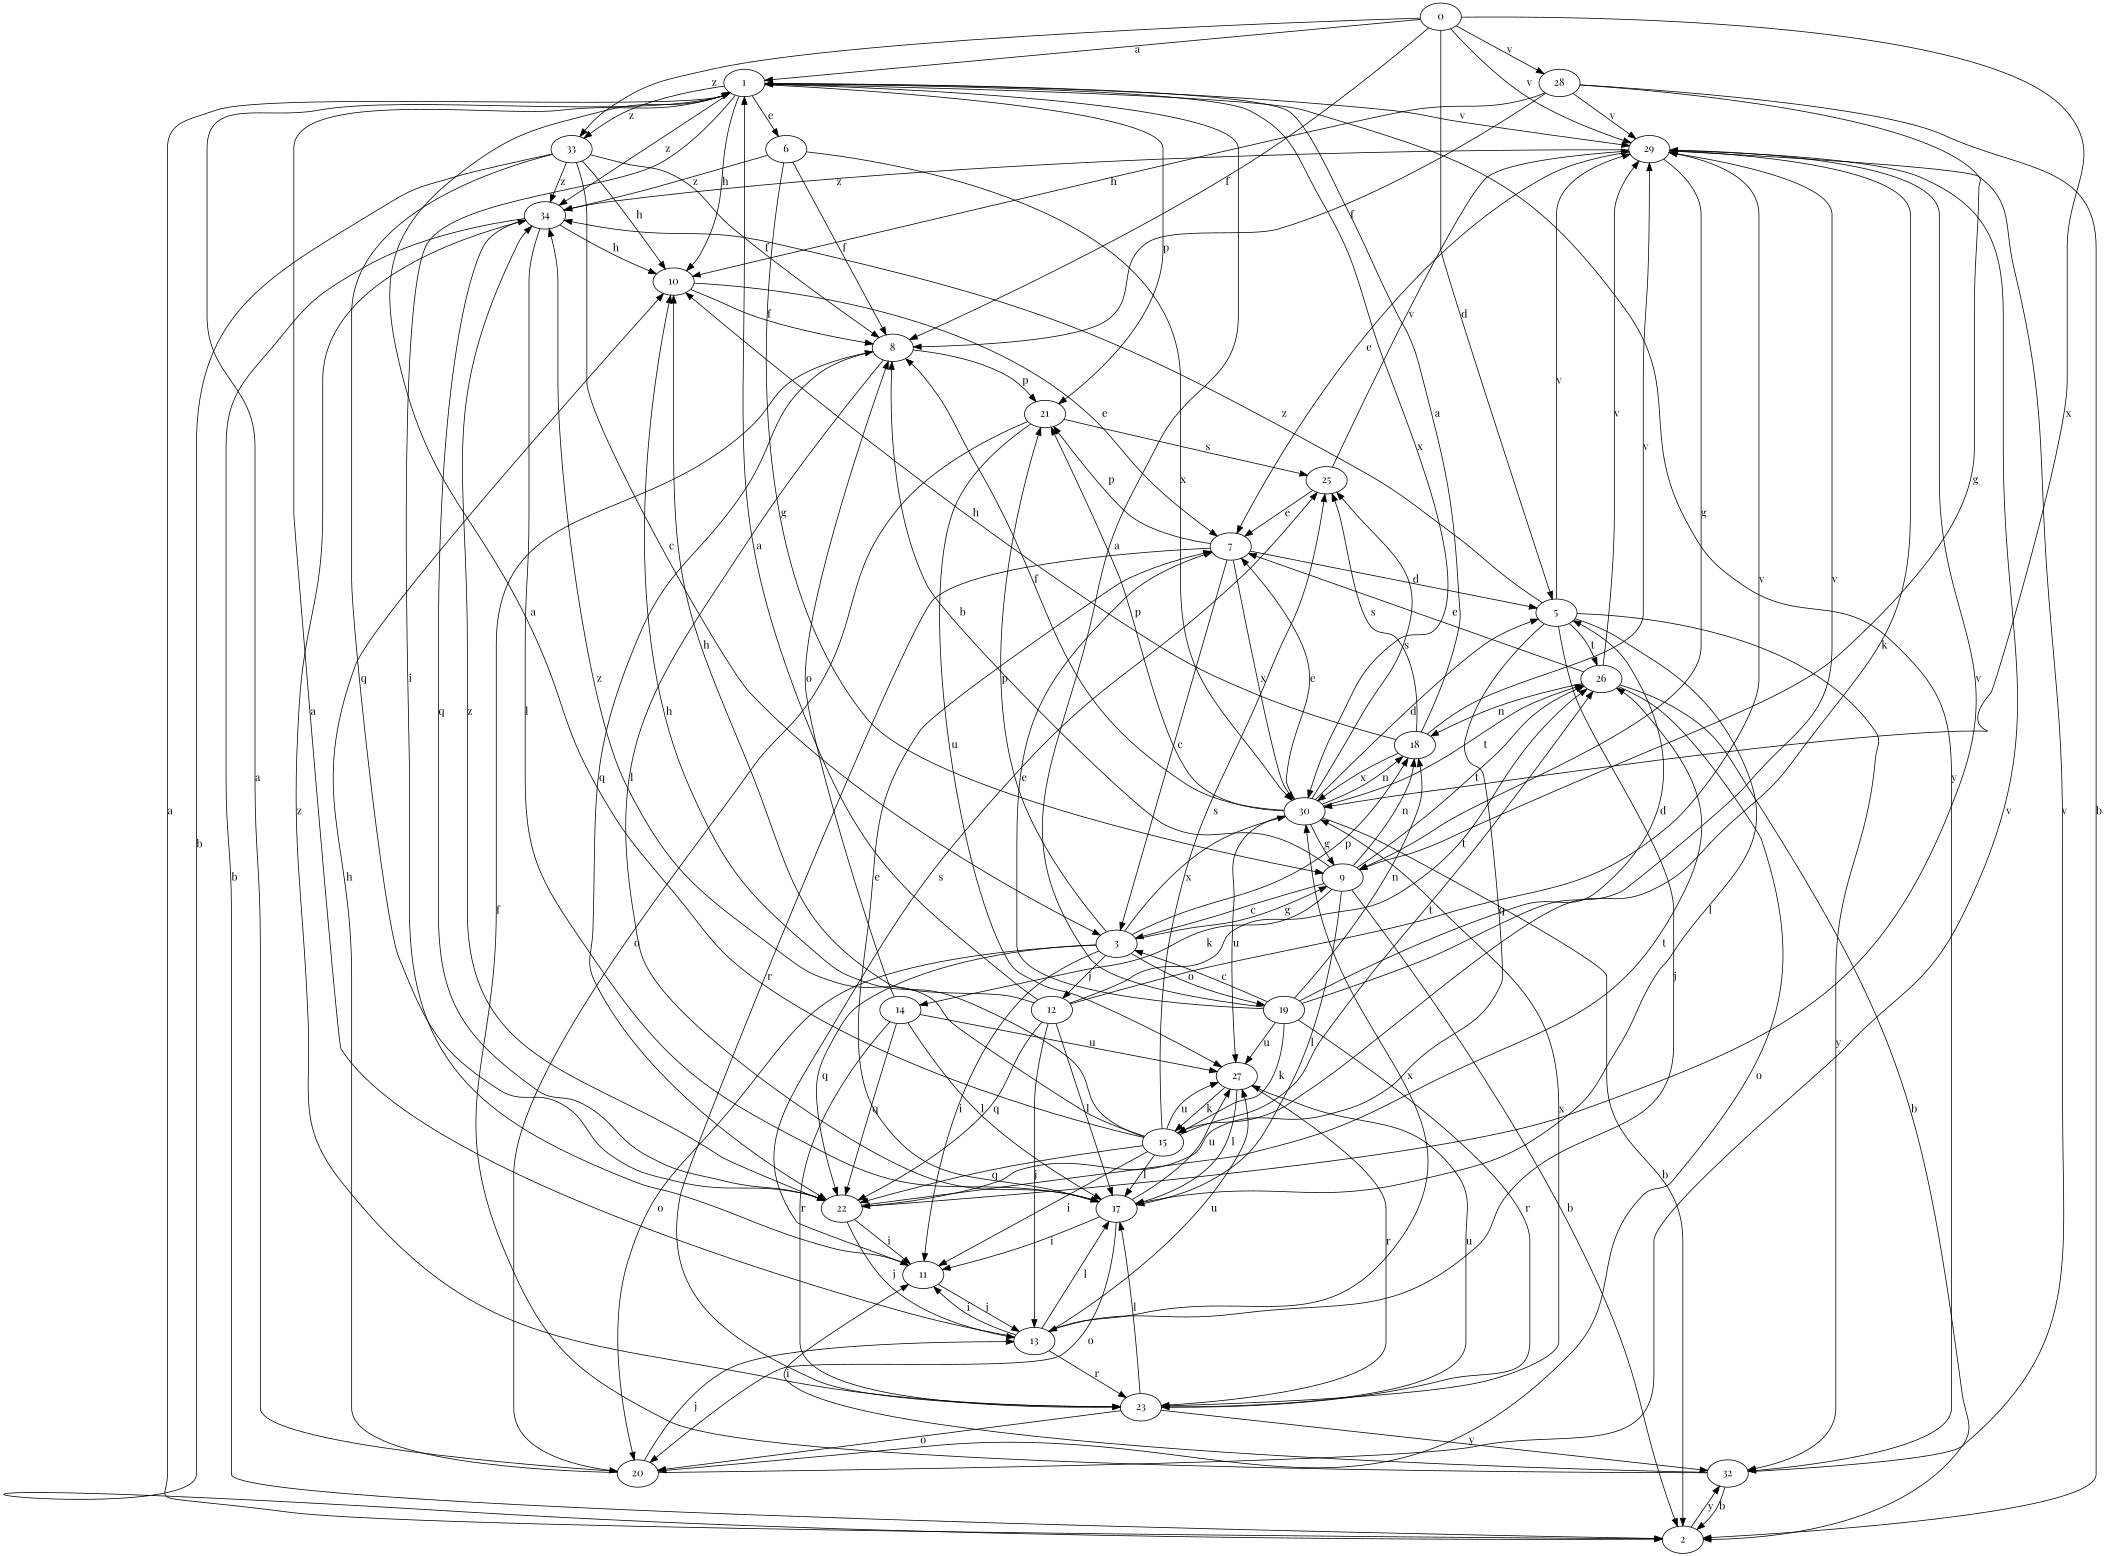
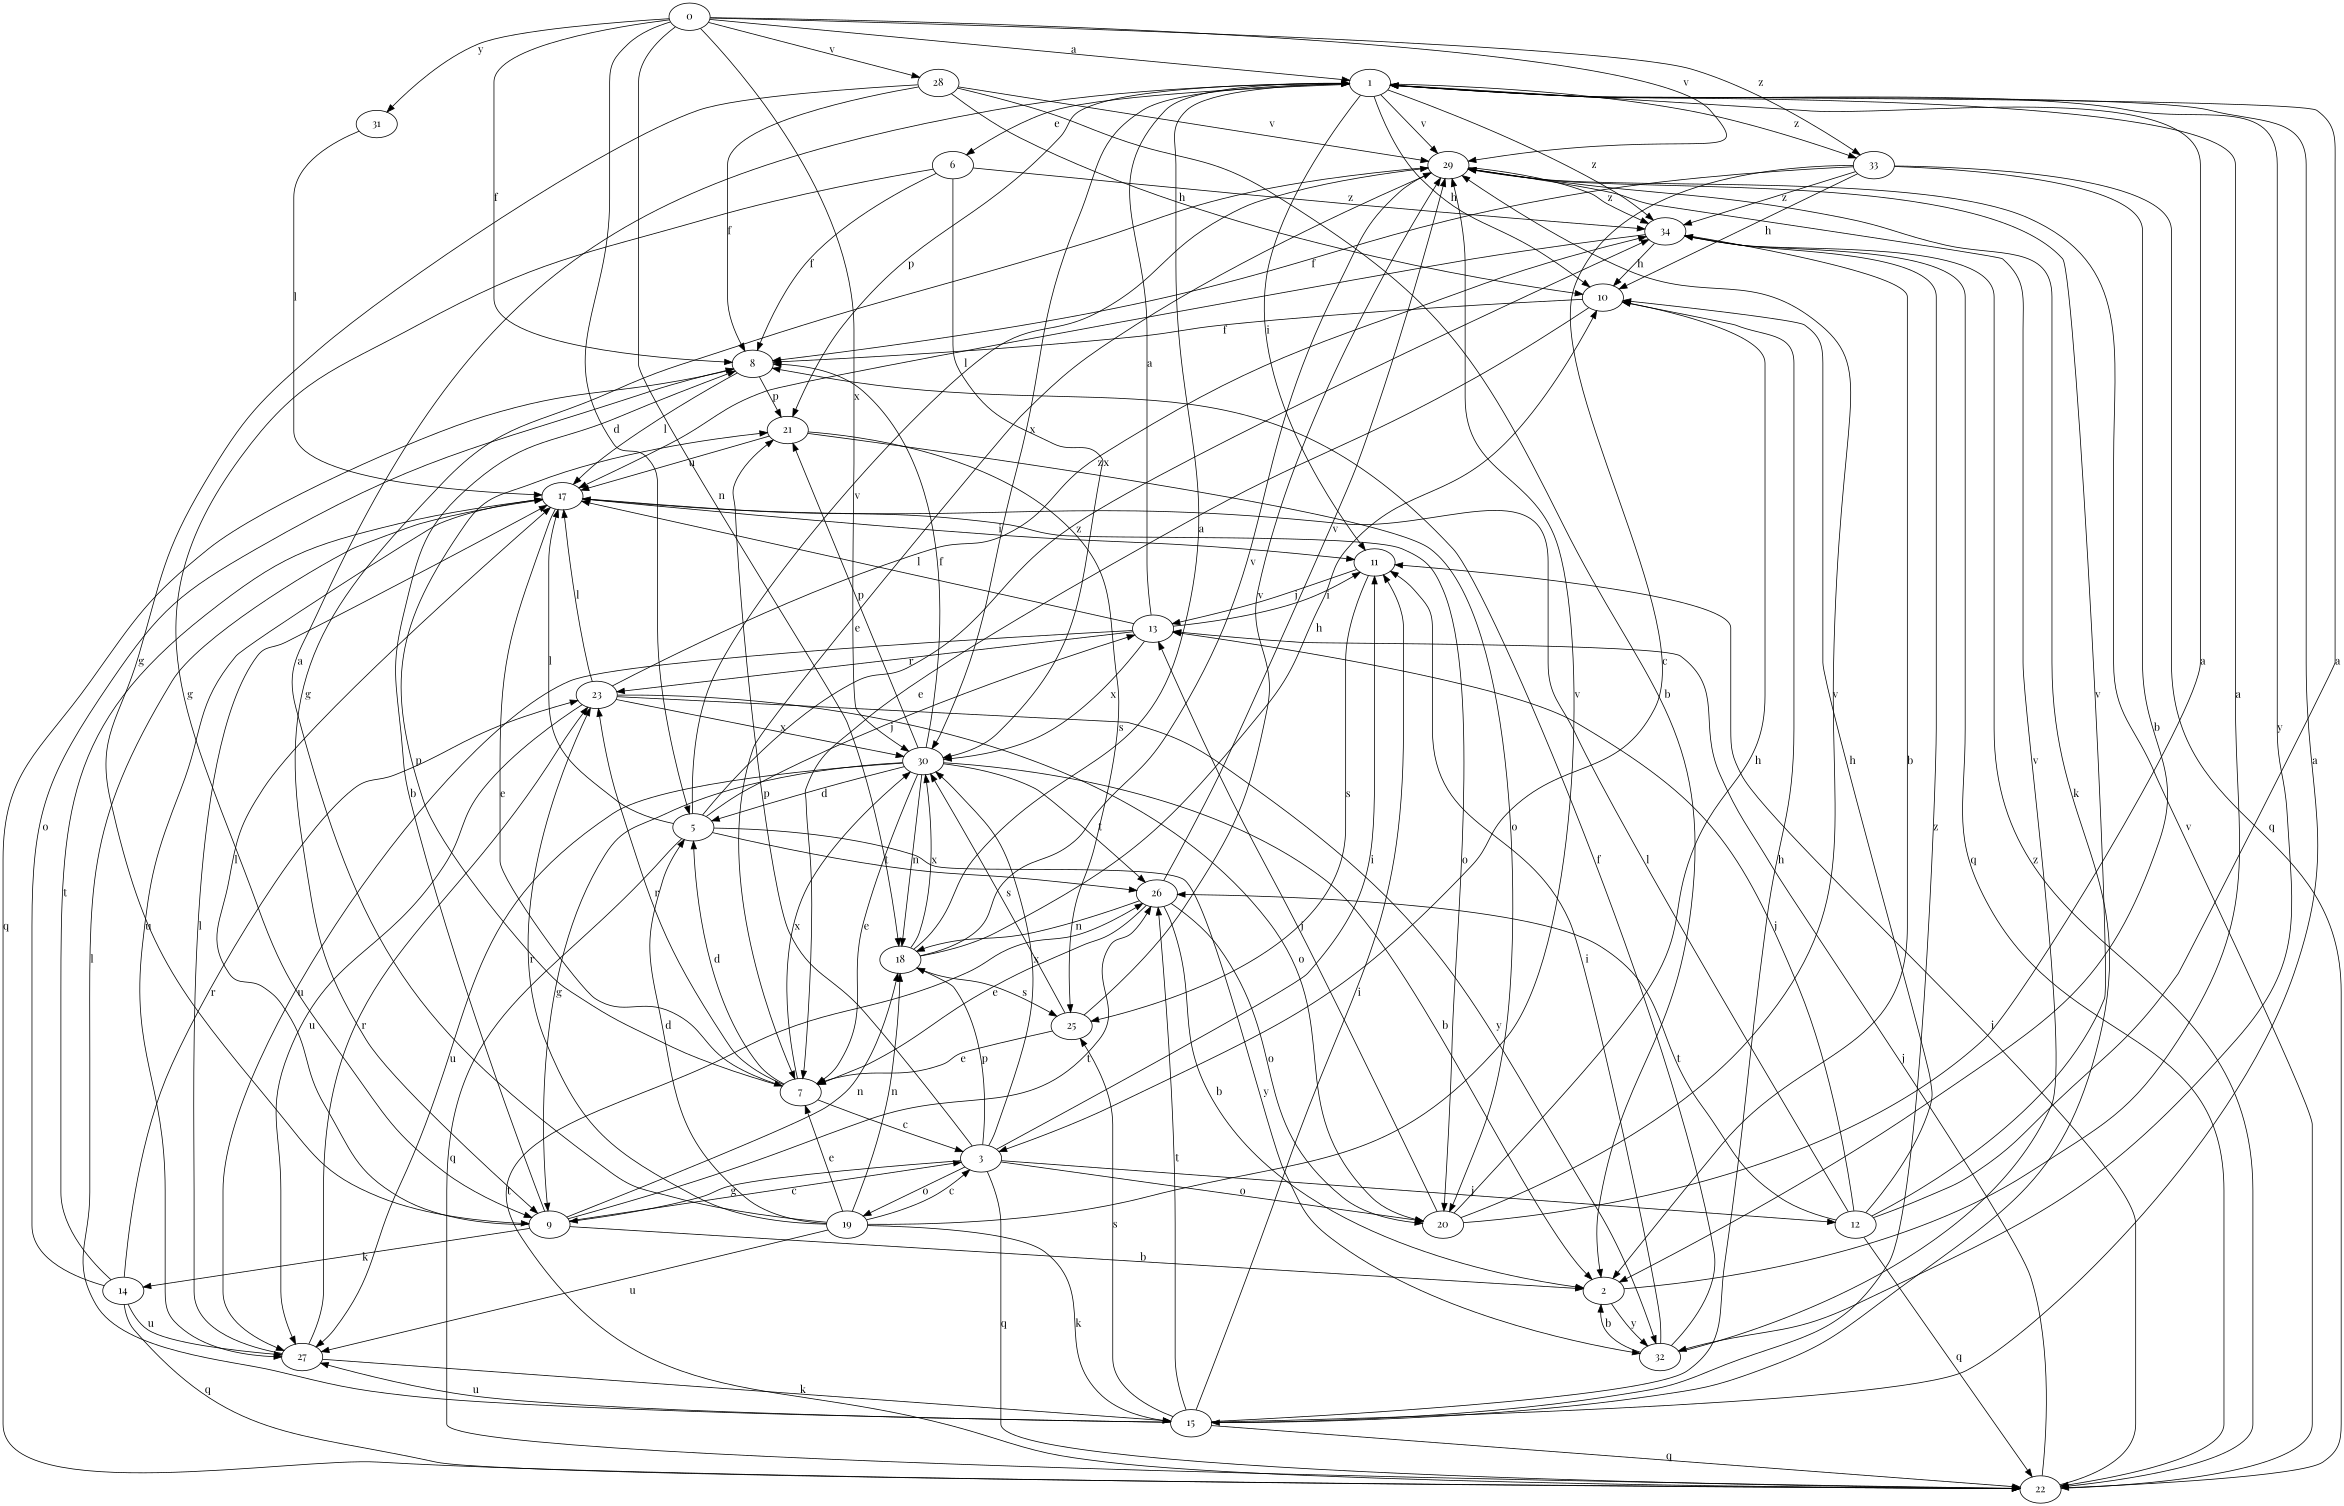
none -> (377, 124)
none -> (707, 490)
(1399, 656) -> (1001, 896)
(958, 796) -> (679, 462)
(983, 1109) -> (65, 894)
